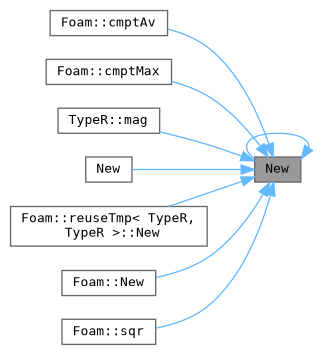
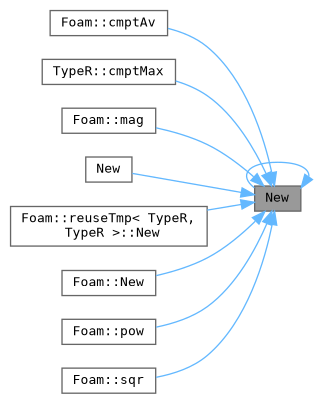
(109, 72) -> (109, 72)
(109, 121) -> (109, 121)
none -> (109, 332)
